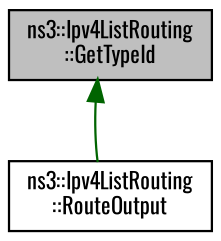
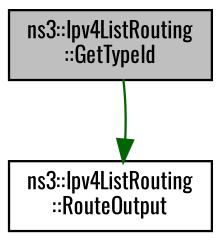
(95, 132) -> (126, 109)
